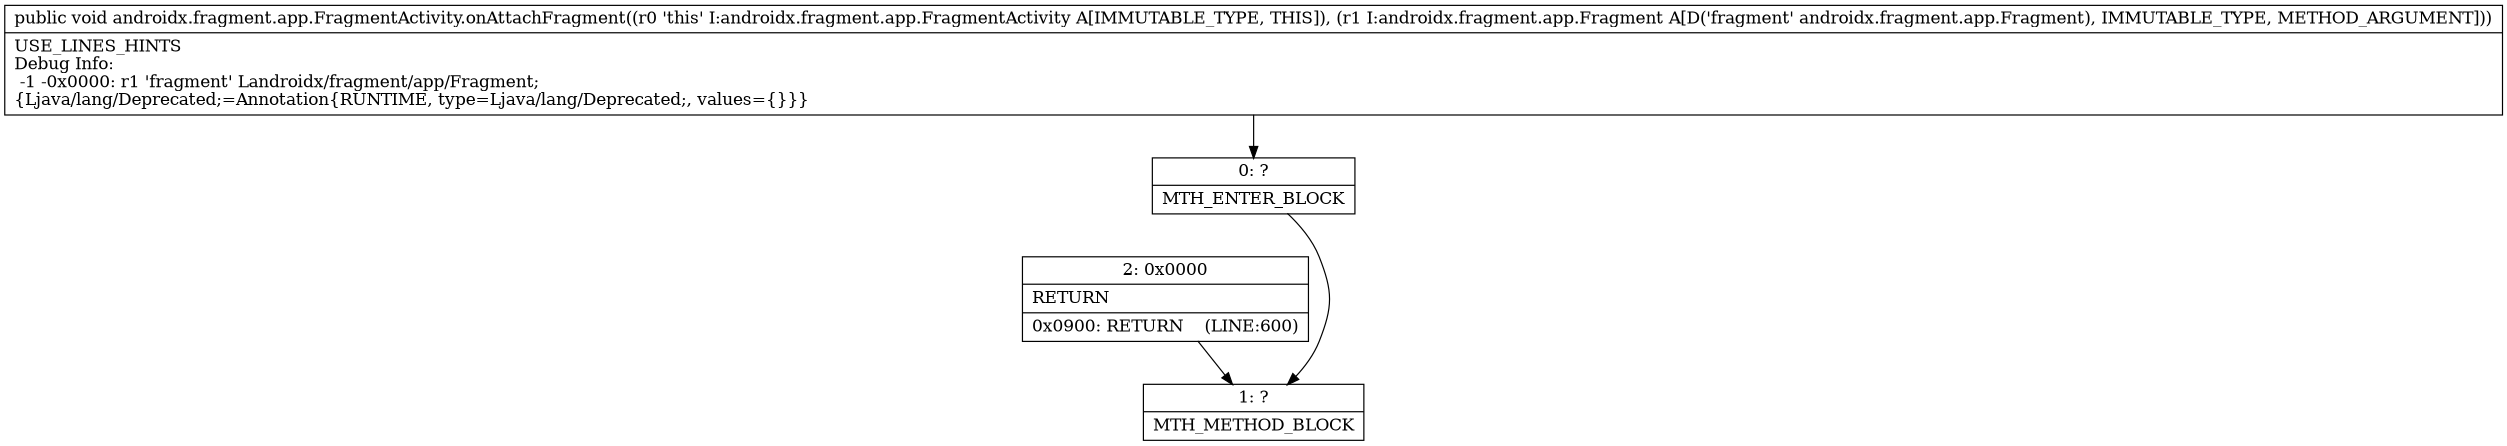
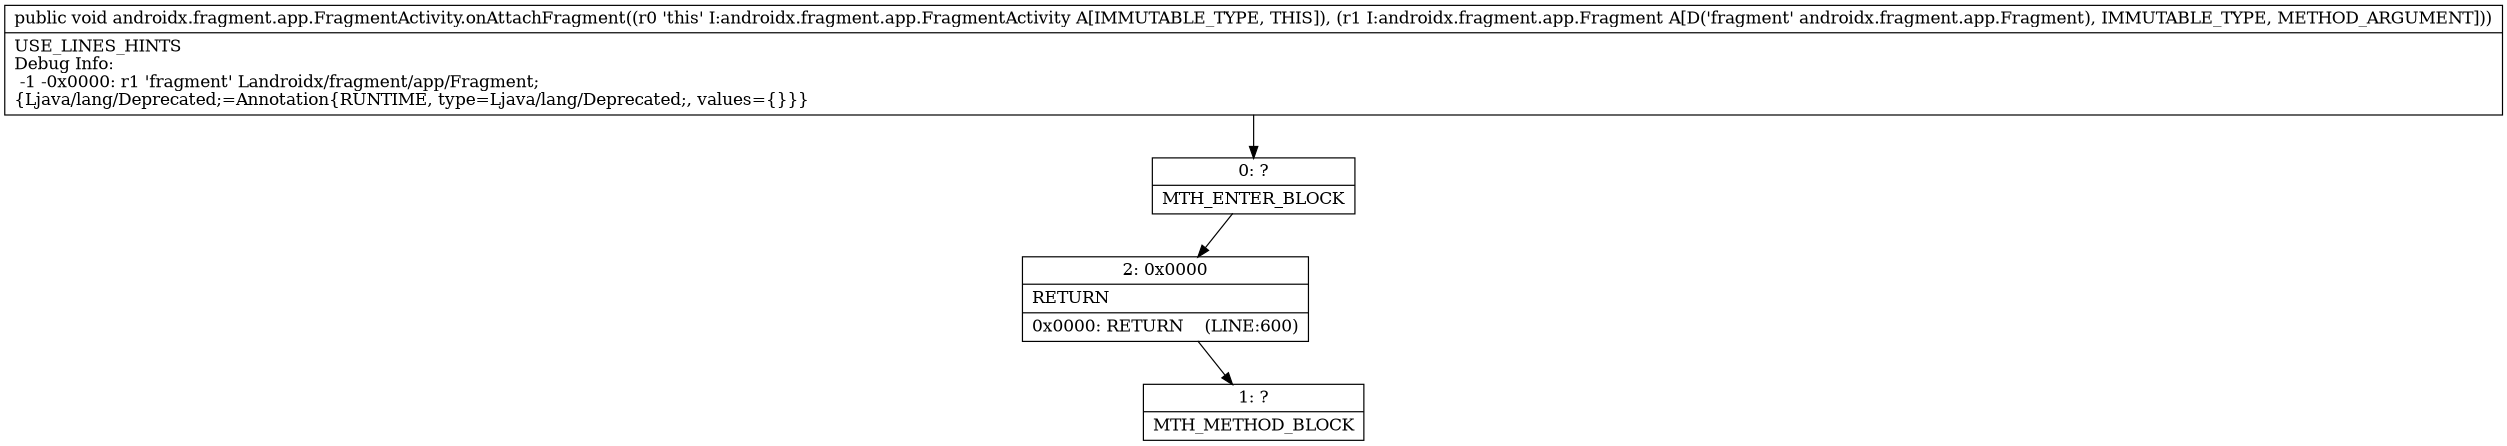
(1329, 293) -> (1219, 231)
(1165, 327) -> (1165, 327)
